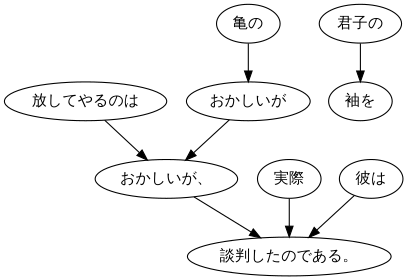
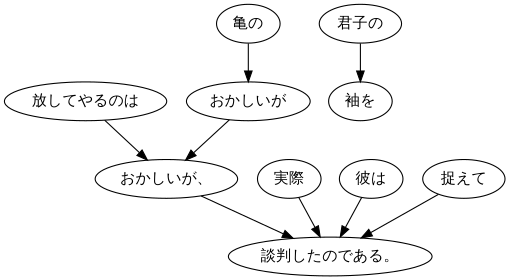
none -> (464, 179)
